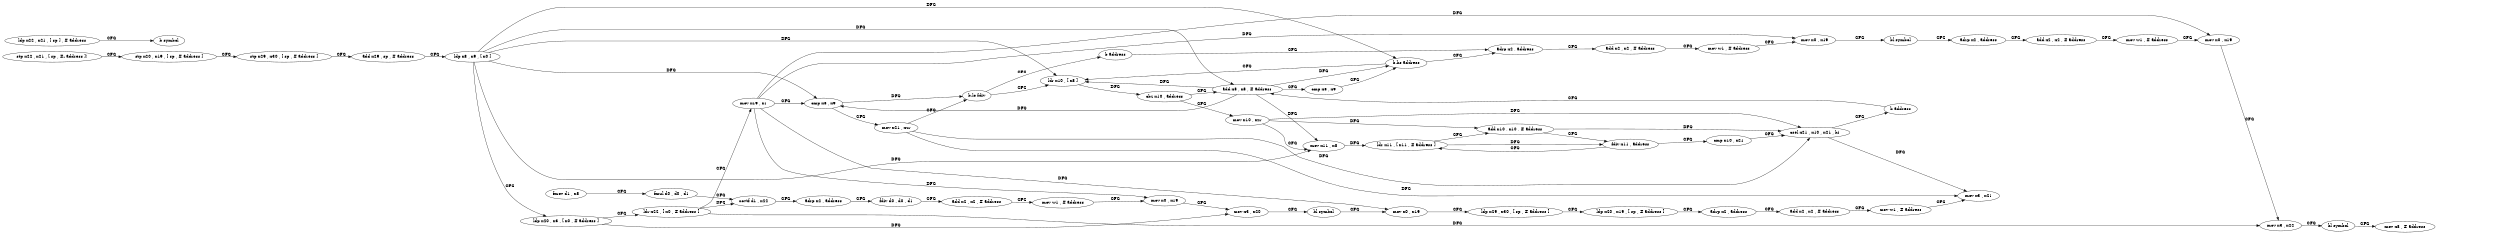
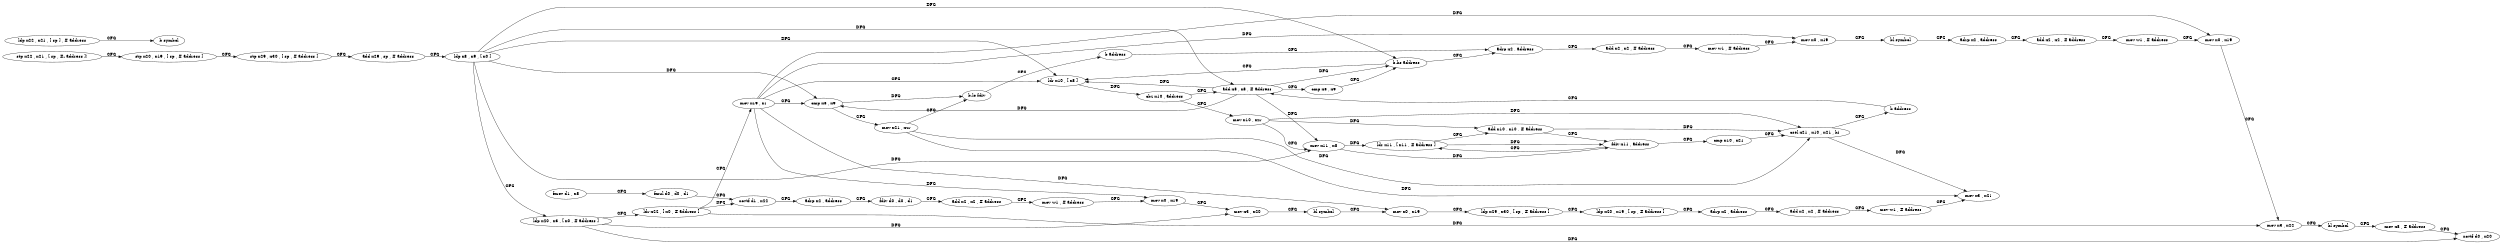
(1018, 91) -> (899, 81)
none -> (1473, 158)
none -> (2477, 237)
